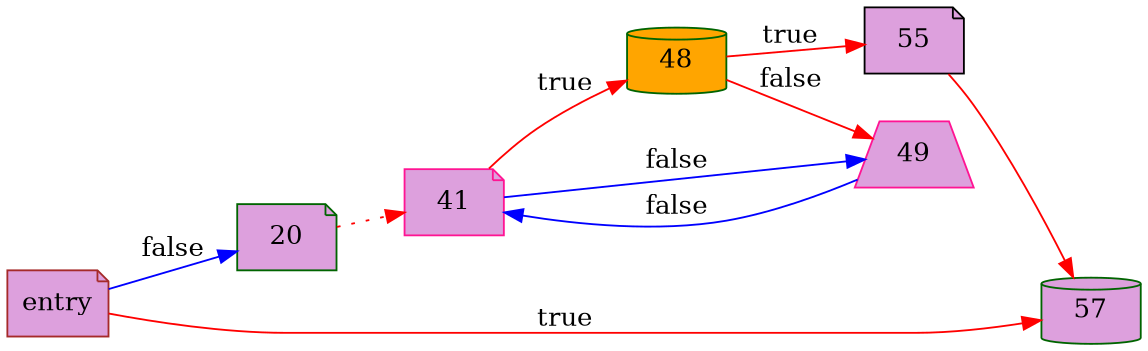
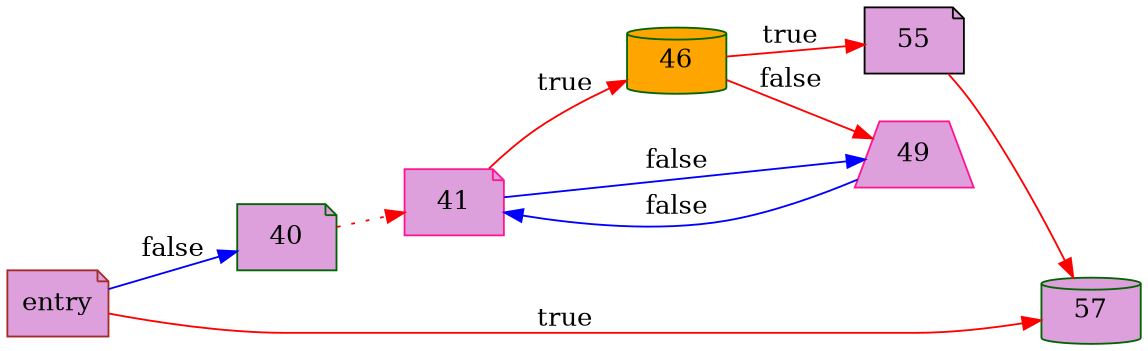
(677, 61) -> (677, 61)
(287, 237) -> (287, 237)
